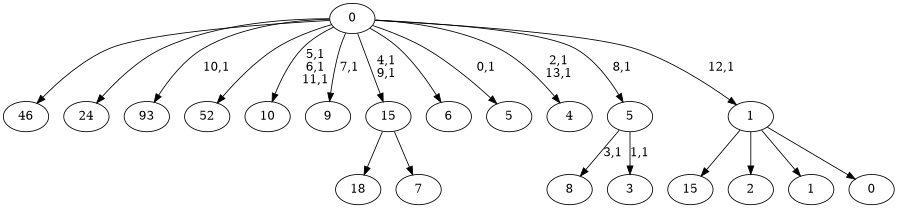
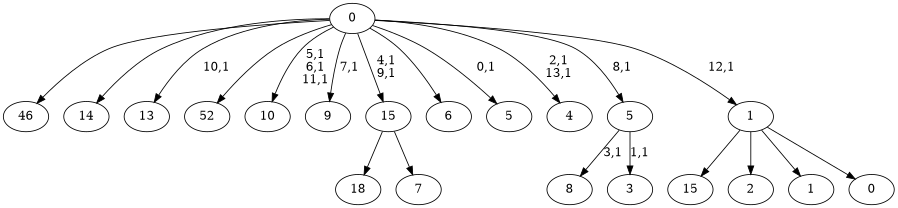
(86, 117) -> (86, 117)
(147, 117) -> (147, 117)
